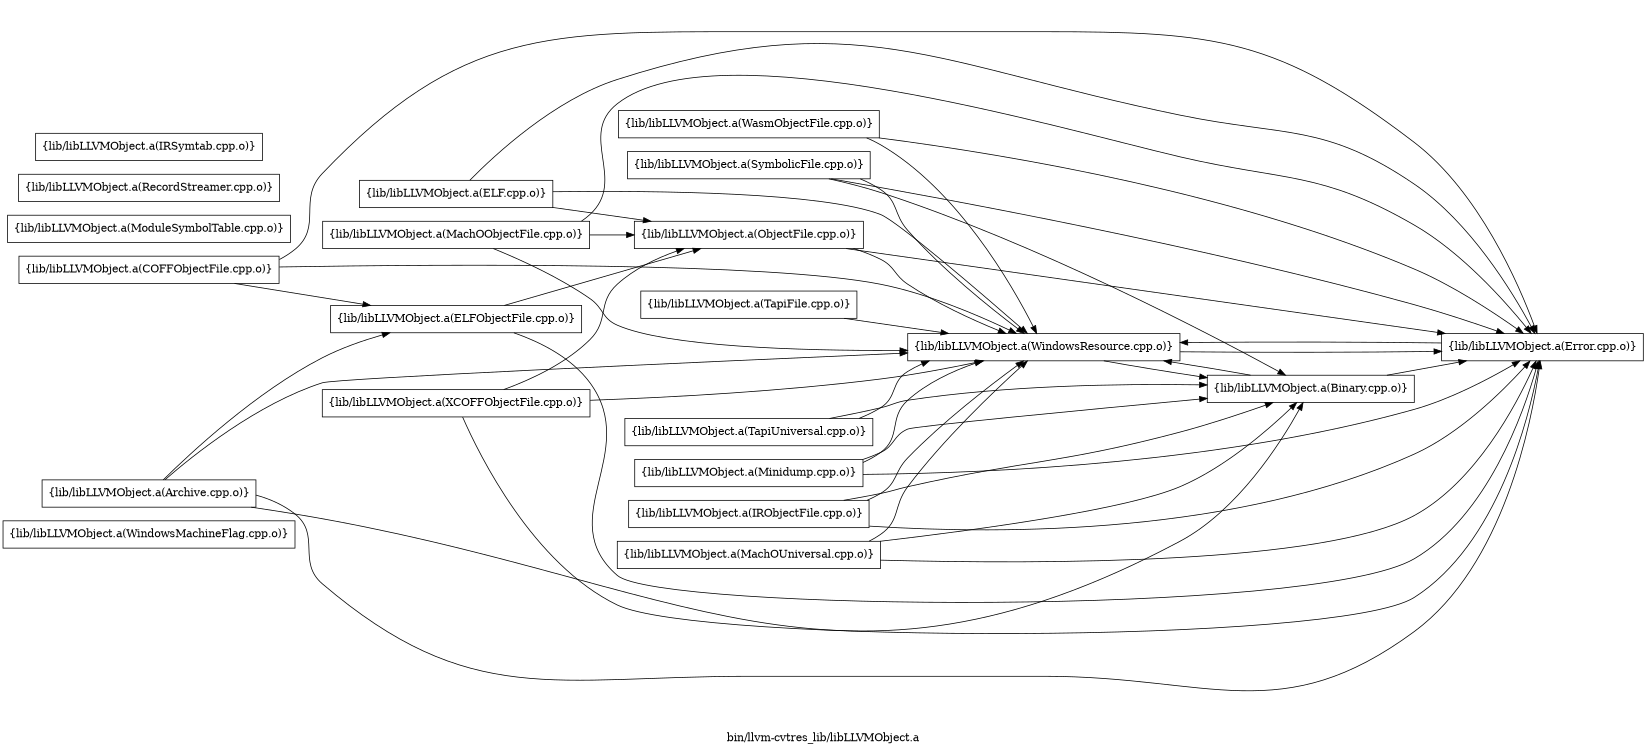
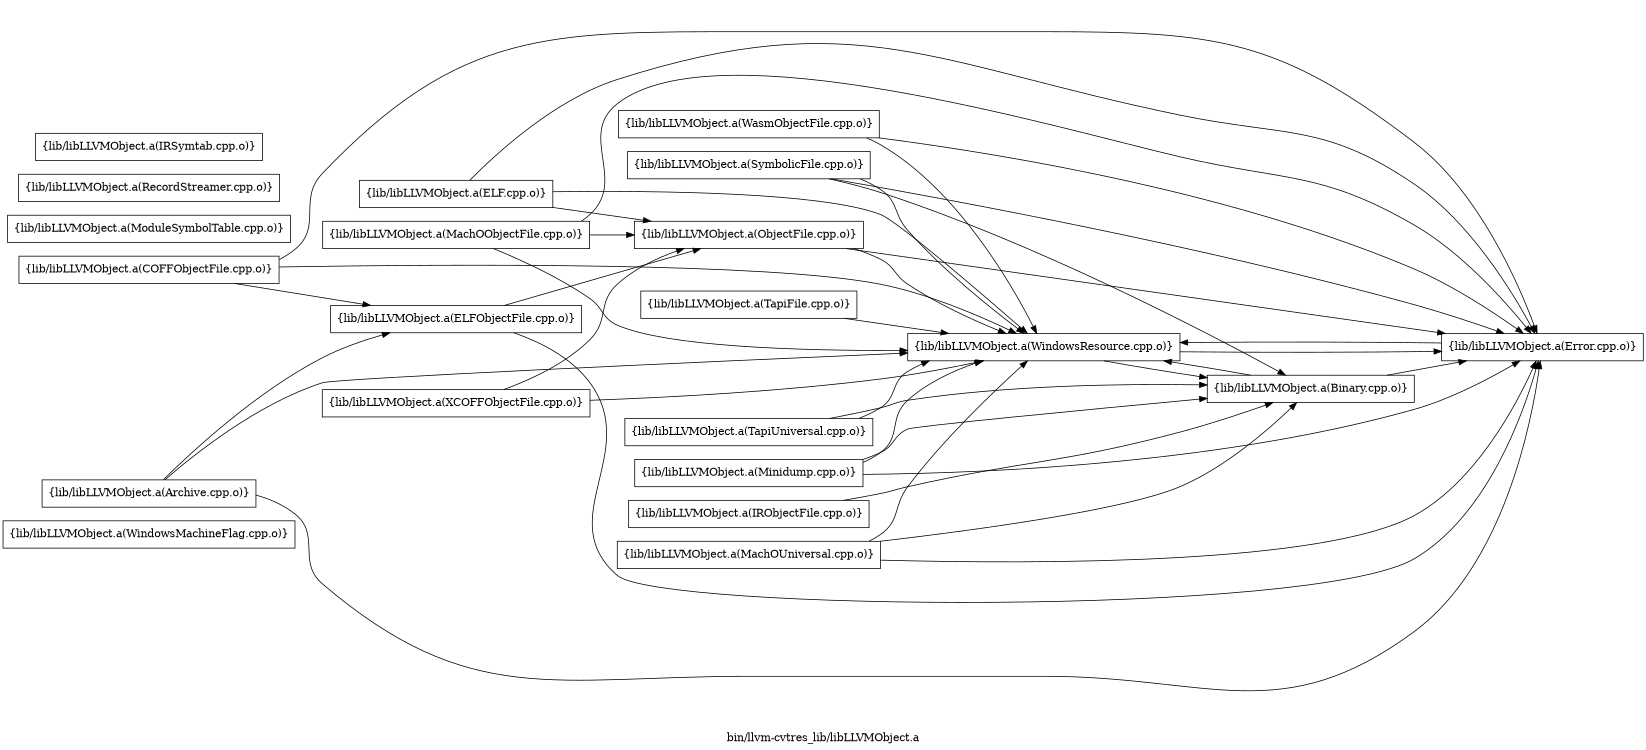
(934, 433) -> none
(1199, 515) -> none
(750, 621) -> none
(1026, 633) -> none
